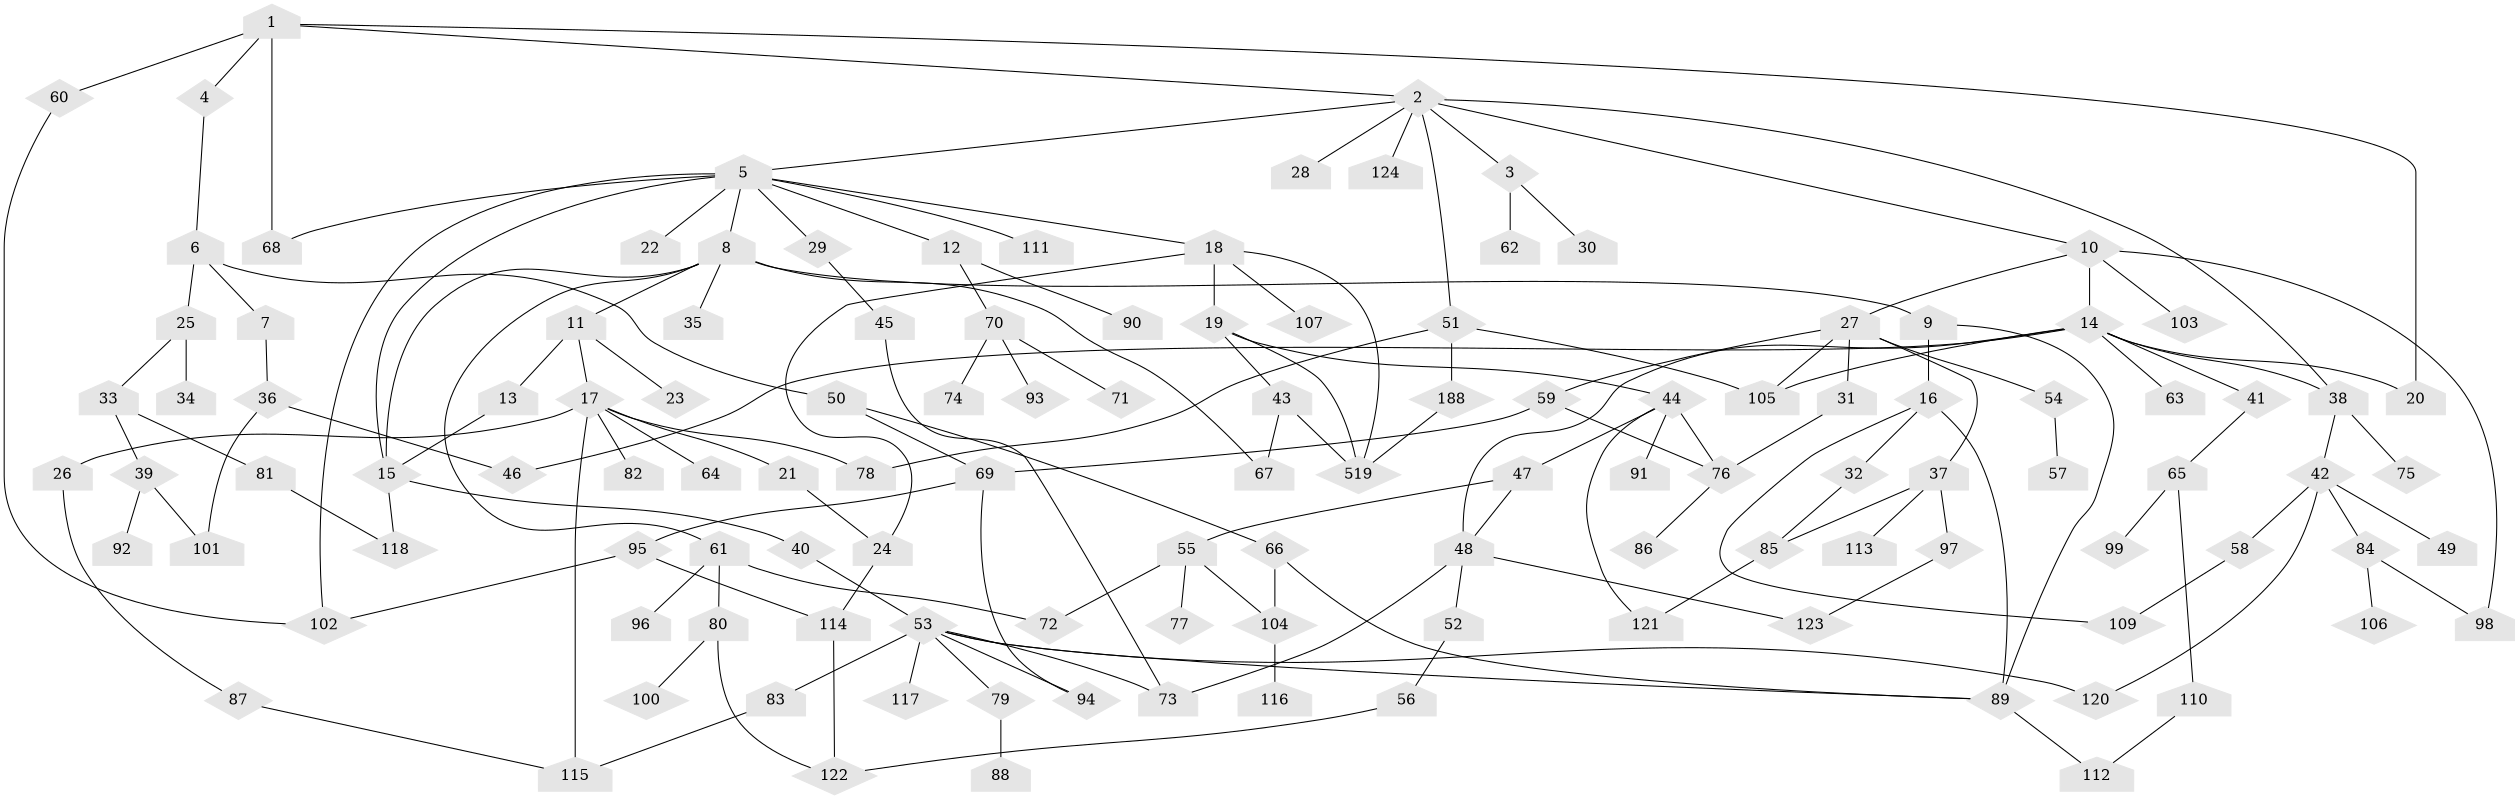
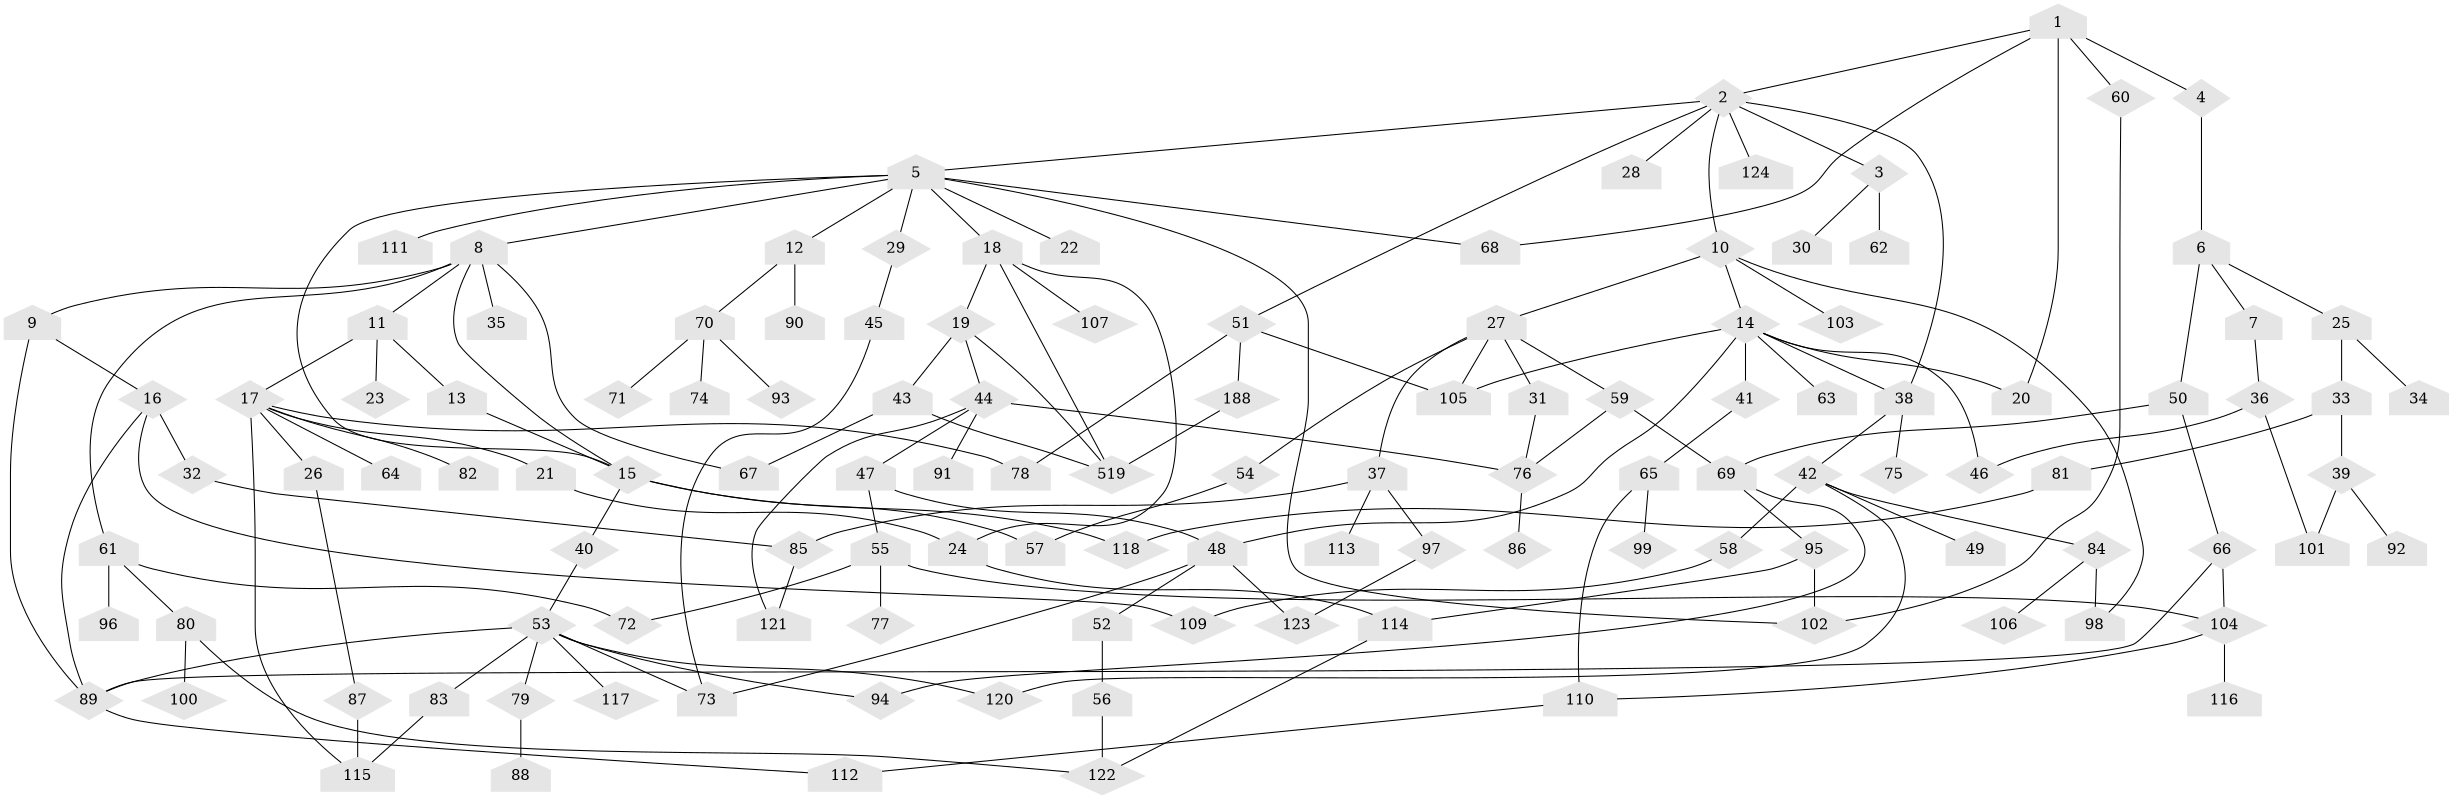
none -> (834, 506)
none -> (1911, 681)
